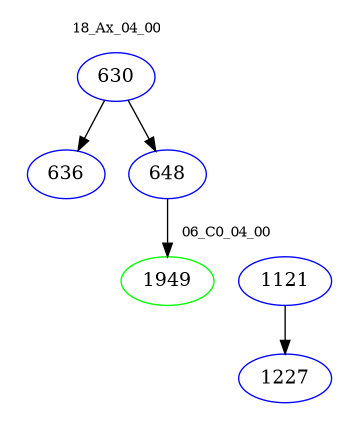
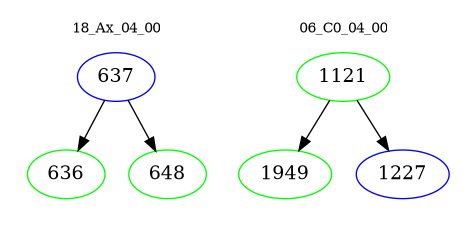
(116, 77) -> (116, 77)
(66, 174) -> (66, 174)
(168, 174) -> (168, 174)
(168, 229) -> (318, 120)
(285, 281) -> (343, 77)
